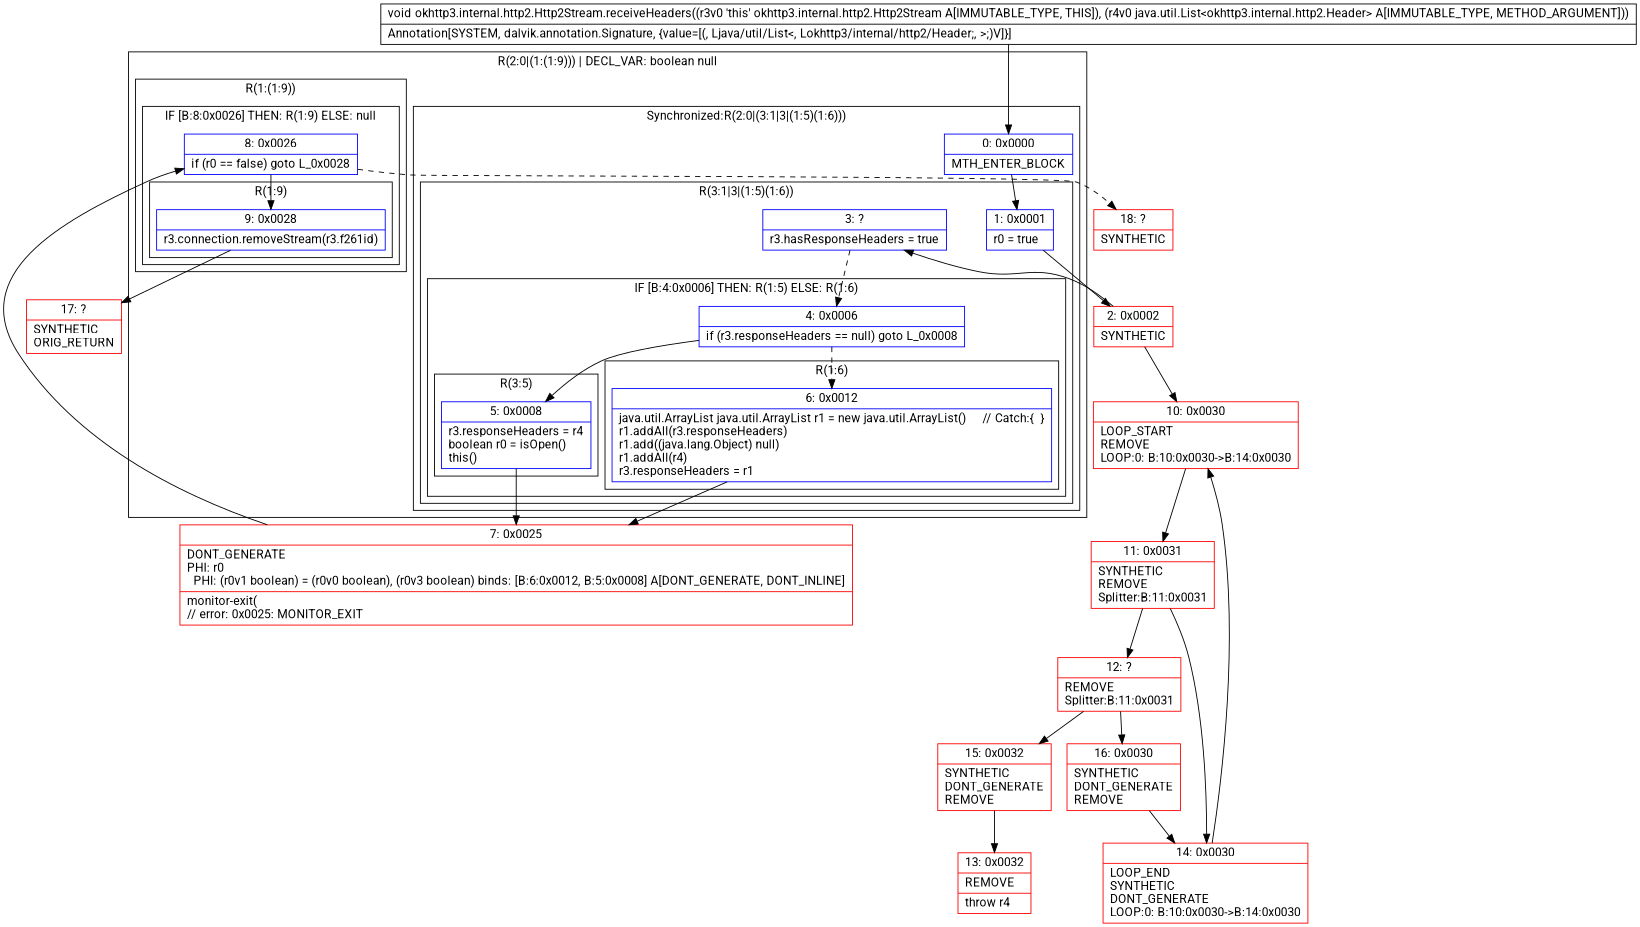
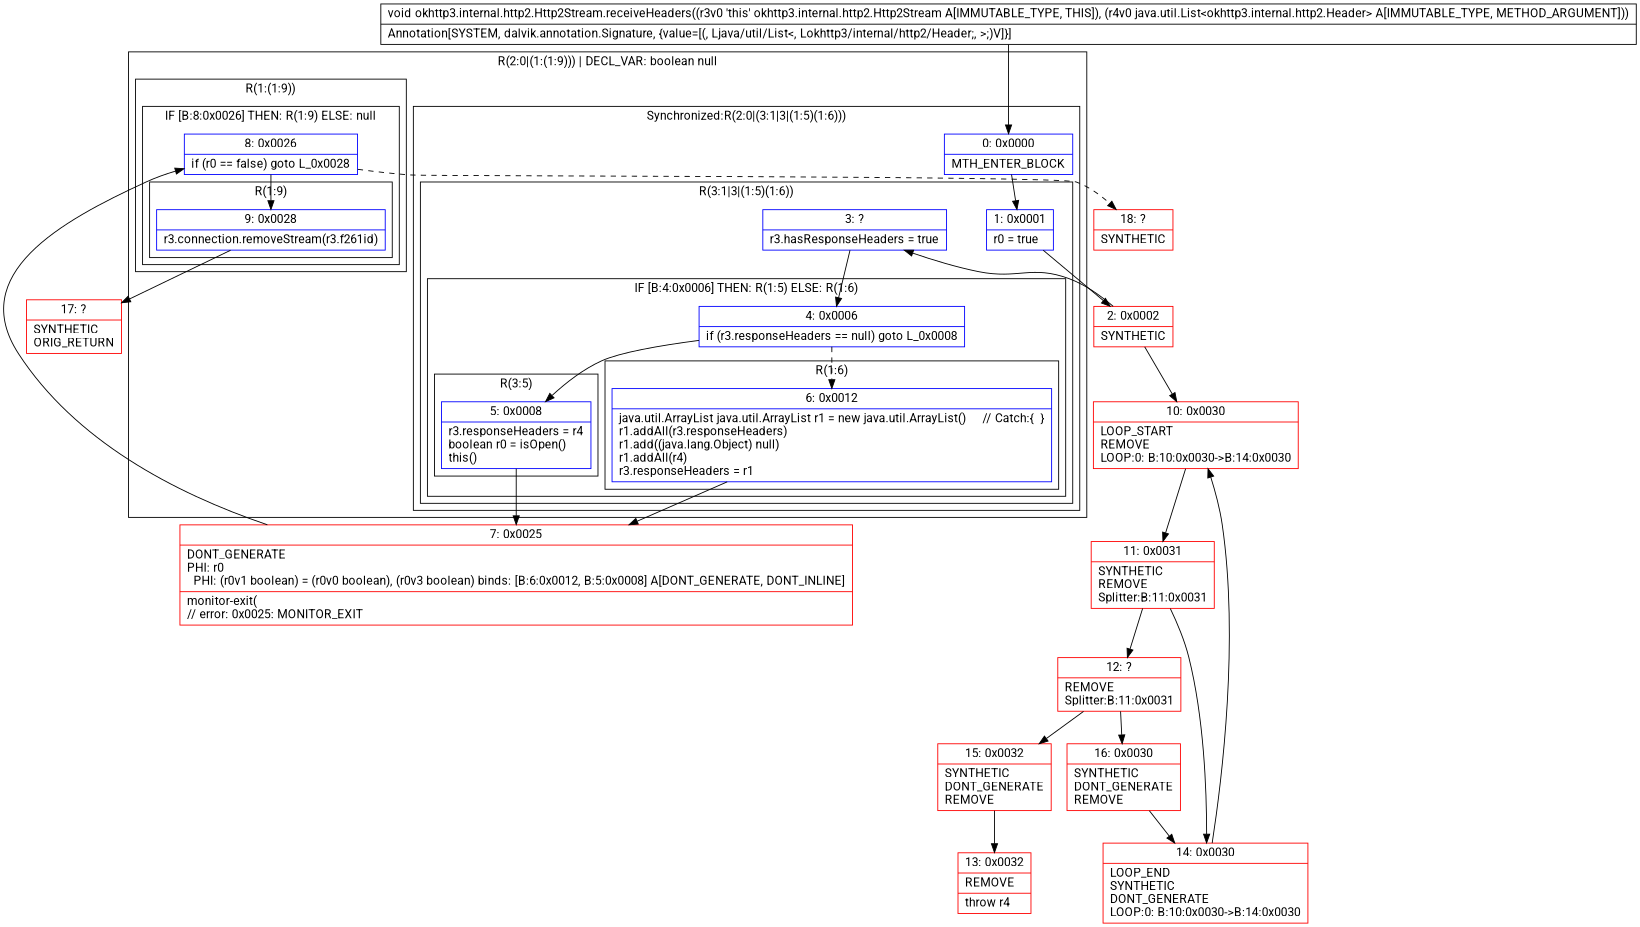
(845, 273) -> (845, 273)
